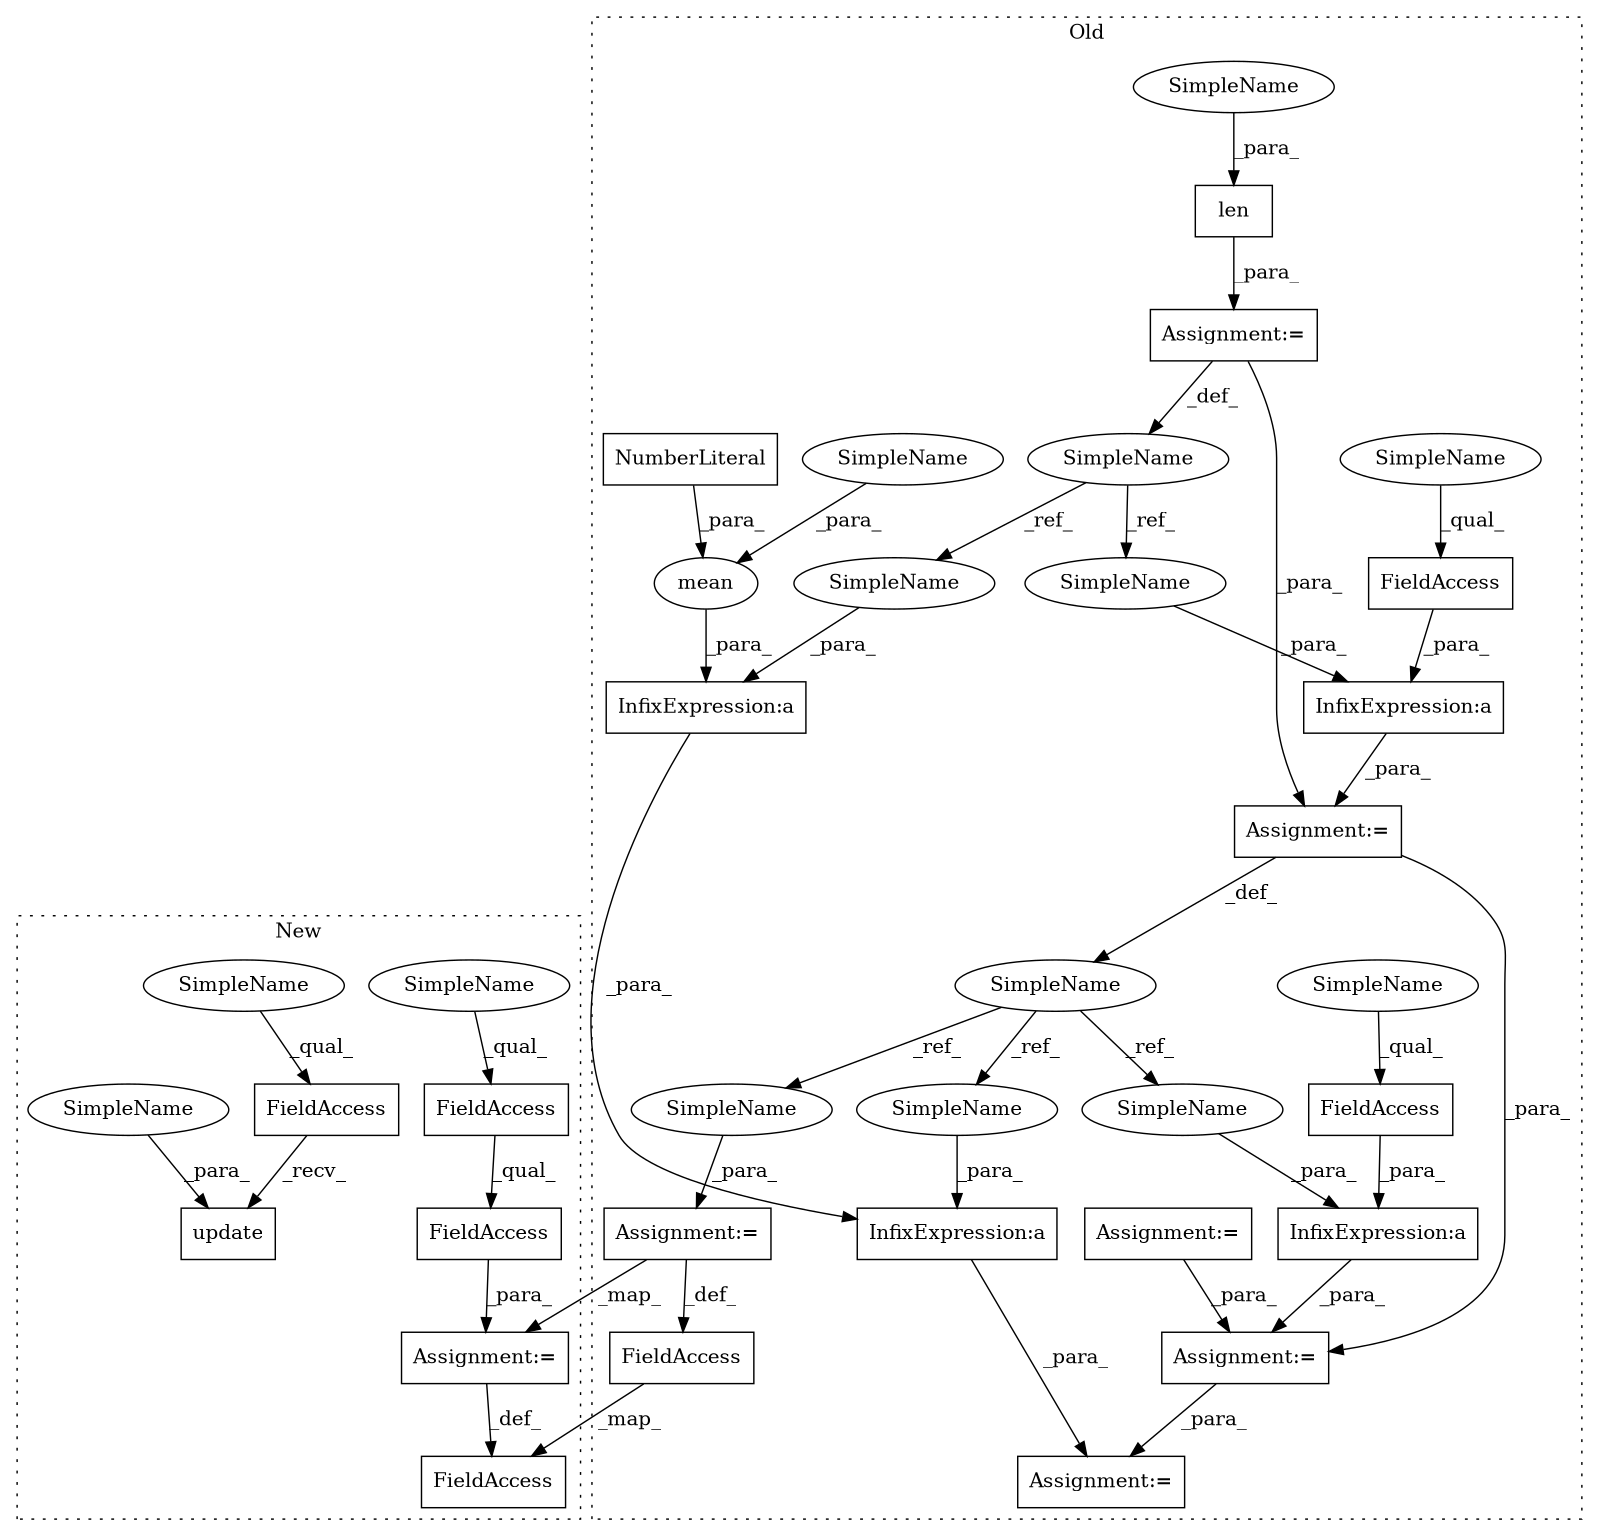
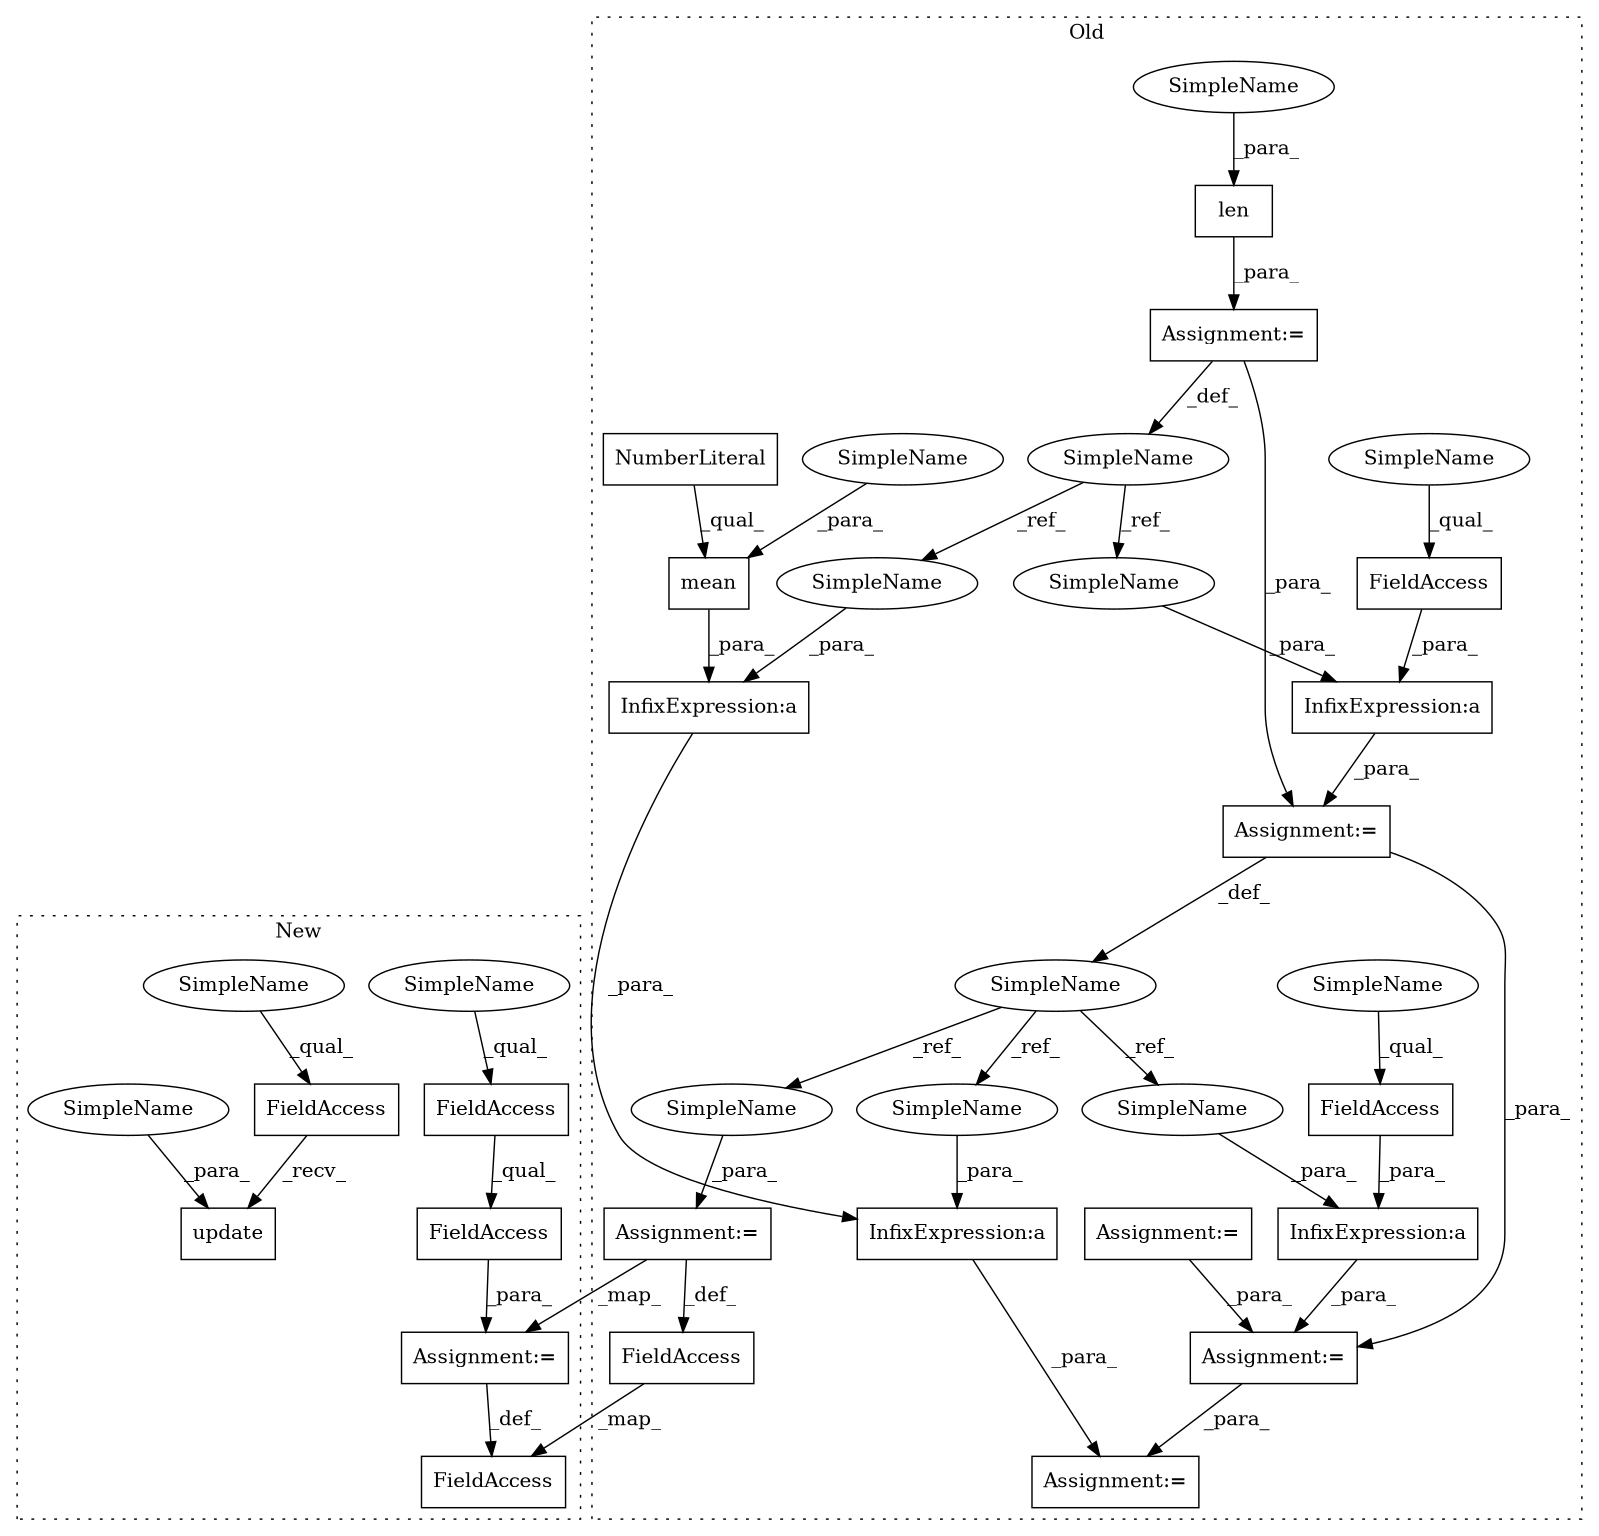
(732, 521) -> (732, 521)
(706, 583) -> (709, 583)
